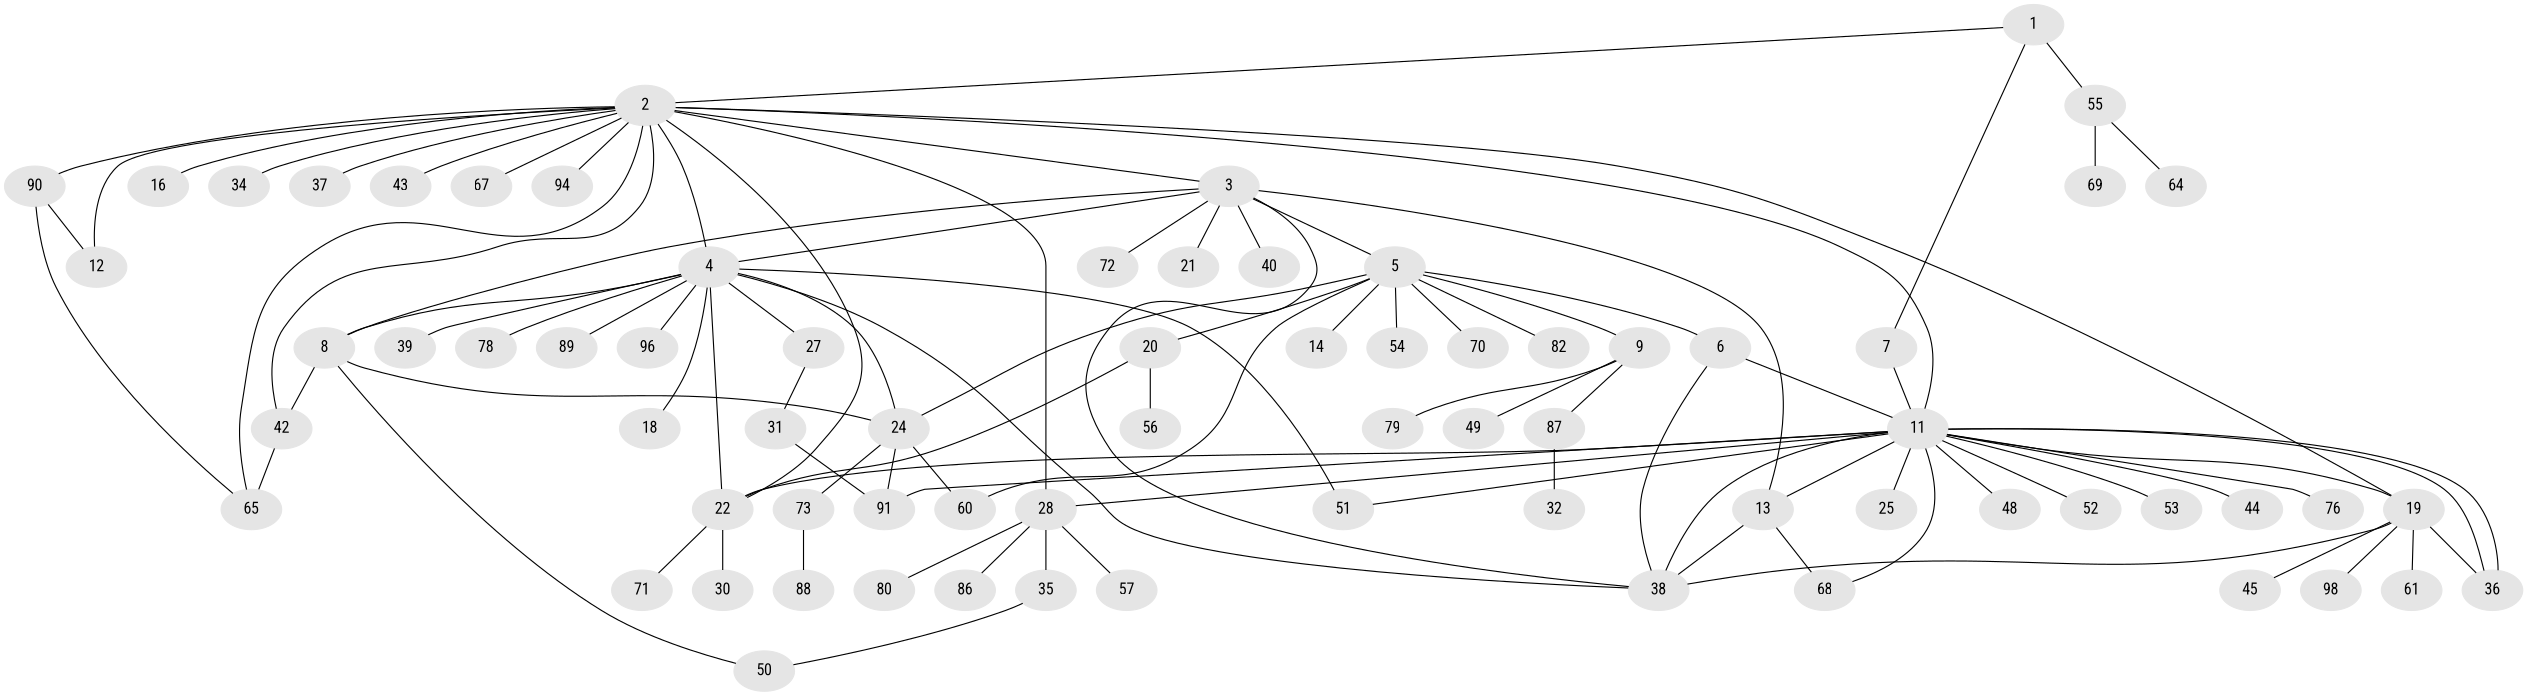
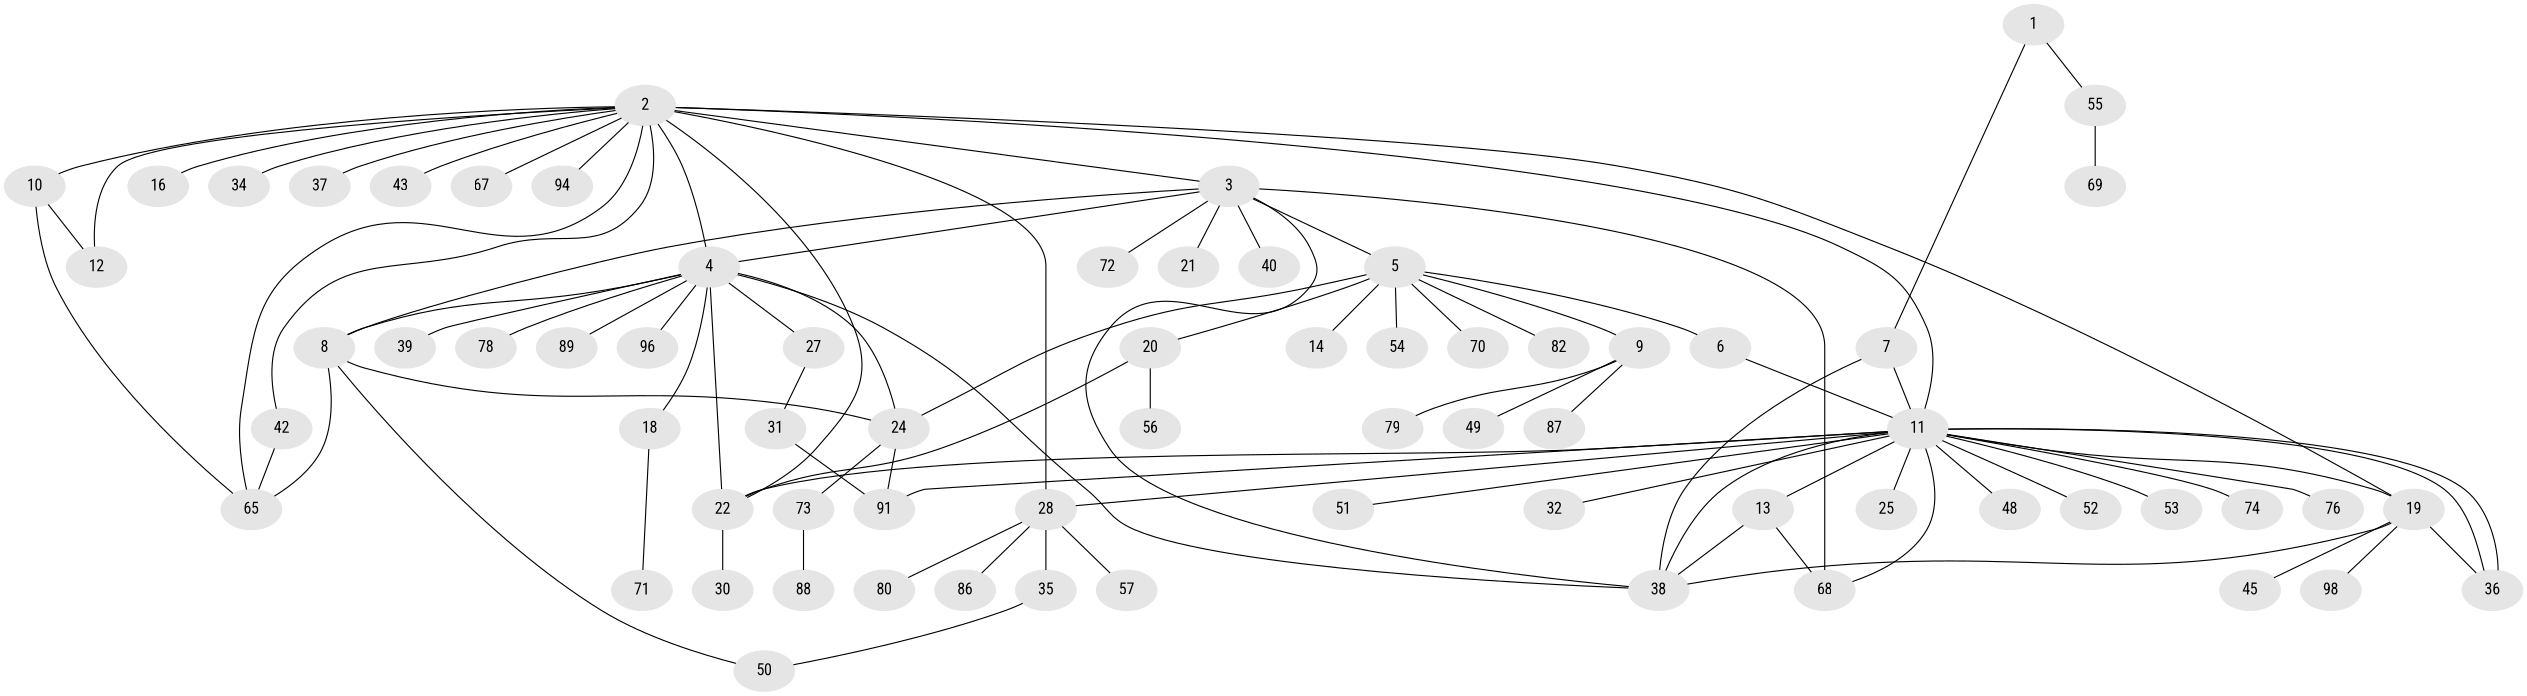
(1339, 65) -> none
(35, 186) -> (35, 186)
(2176, 186) -> none
(1600, 251) -> (1671, 245)
(1076, 297) -> none
(303, 388) -> (325, 442)
(1554, 470) -> (1736, 469)
(1646, 478) -> (1743, 430)
(965, 509) -> none
(2252, 509) -> (2252, 509)
(682, 550) -> (646, 509)
(2412, 590) -> none
